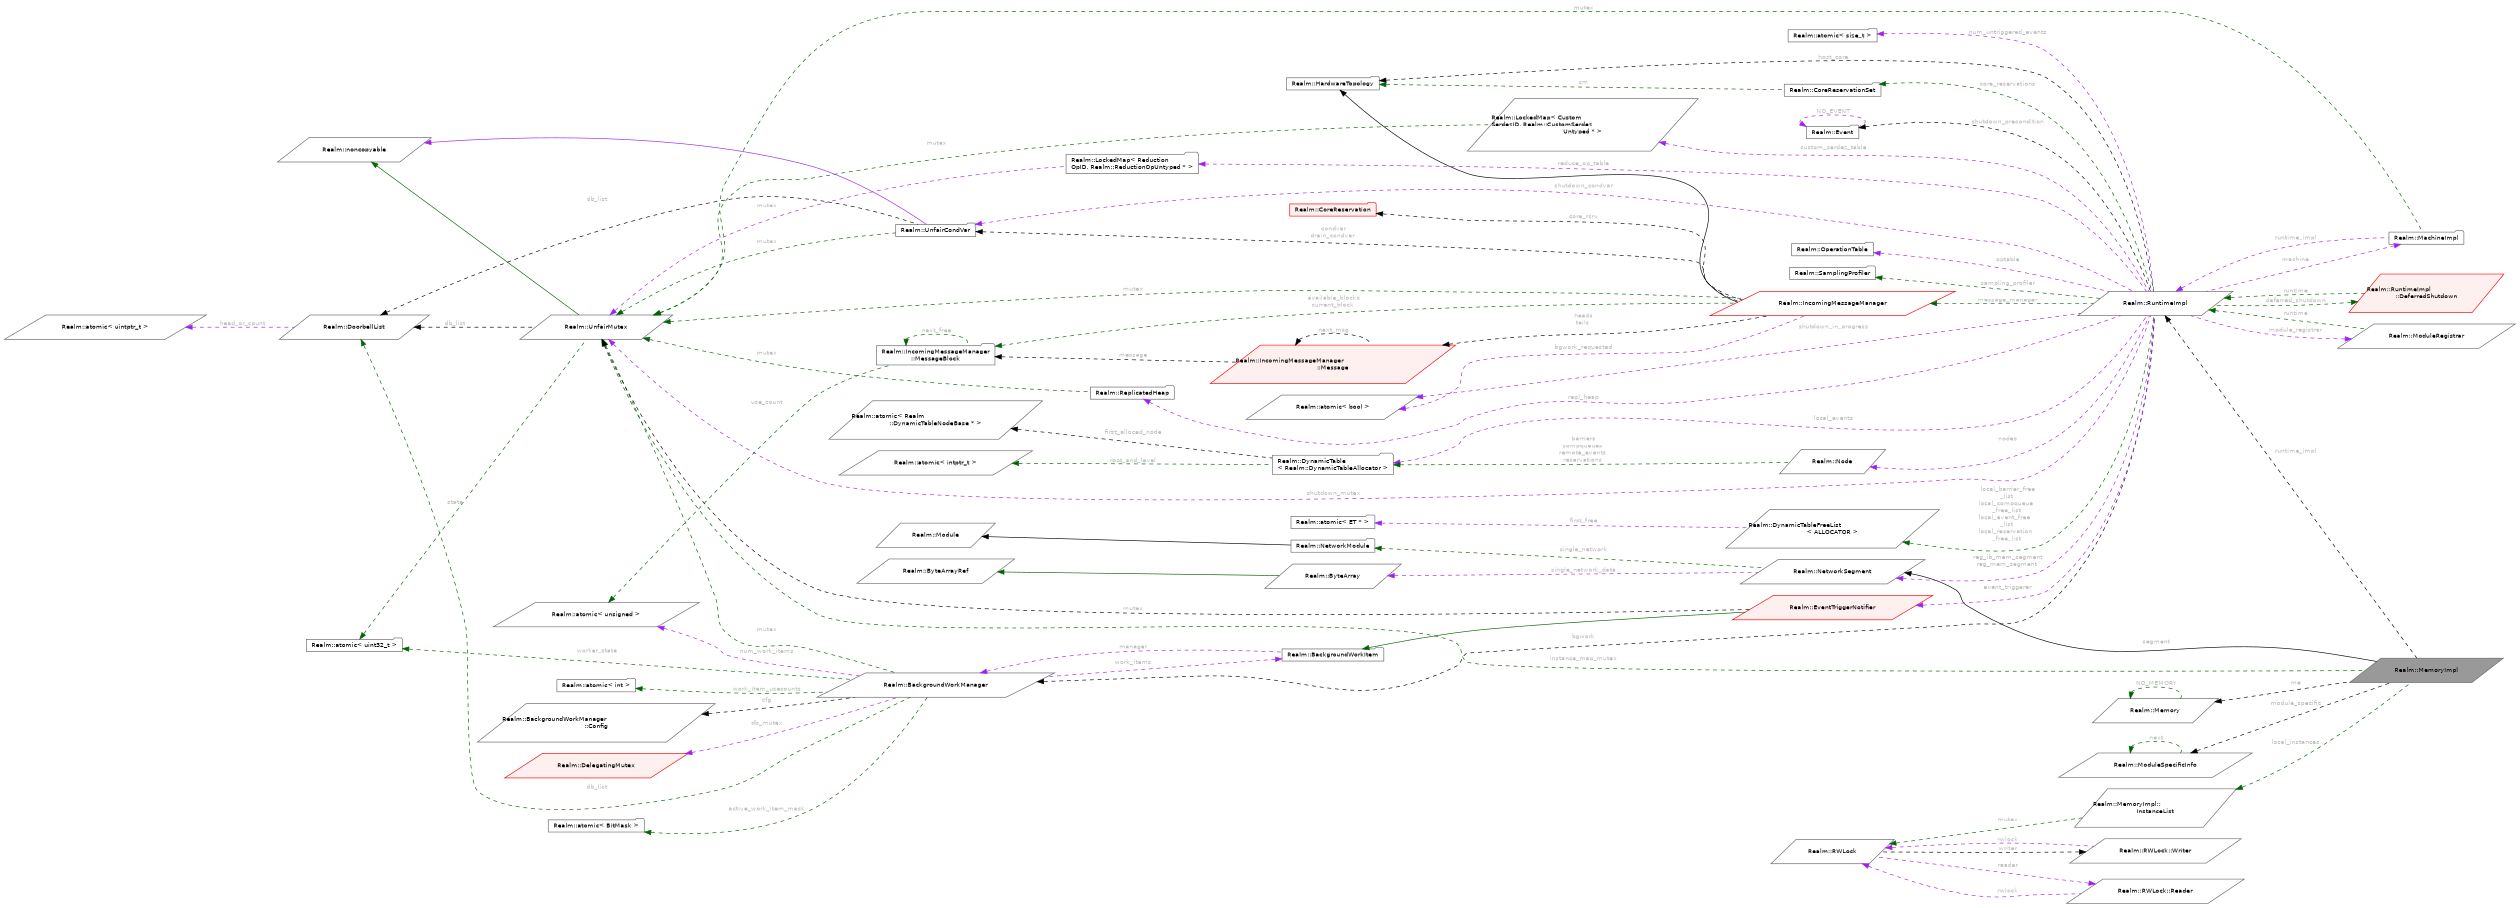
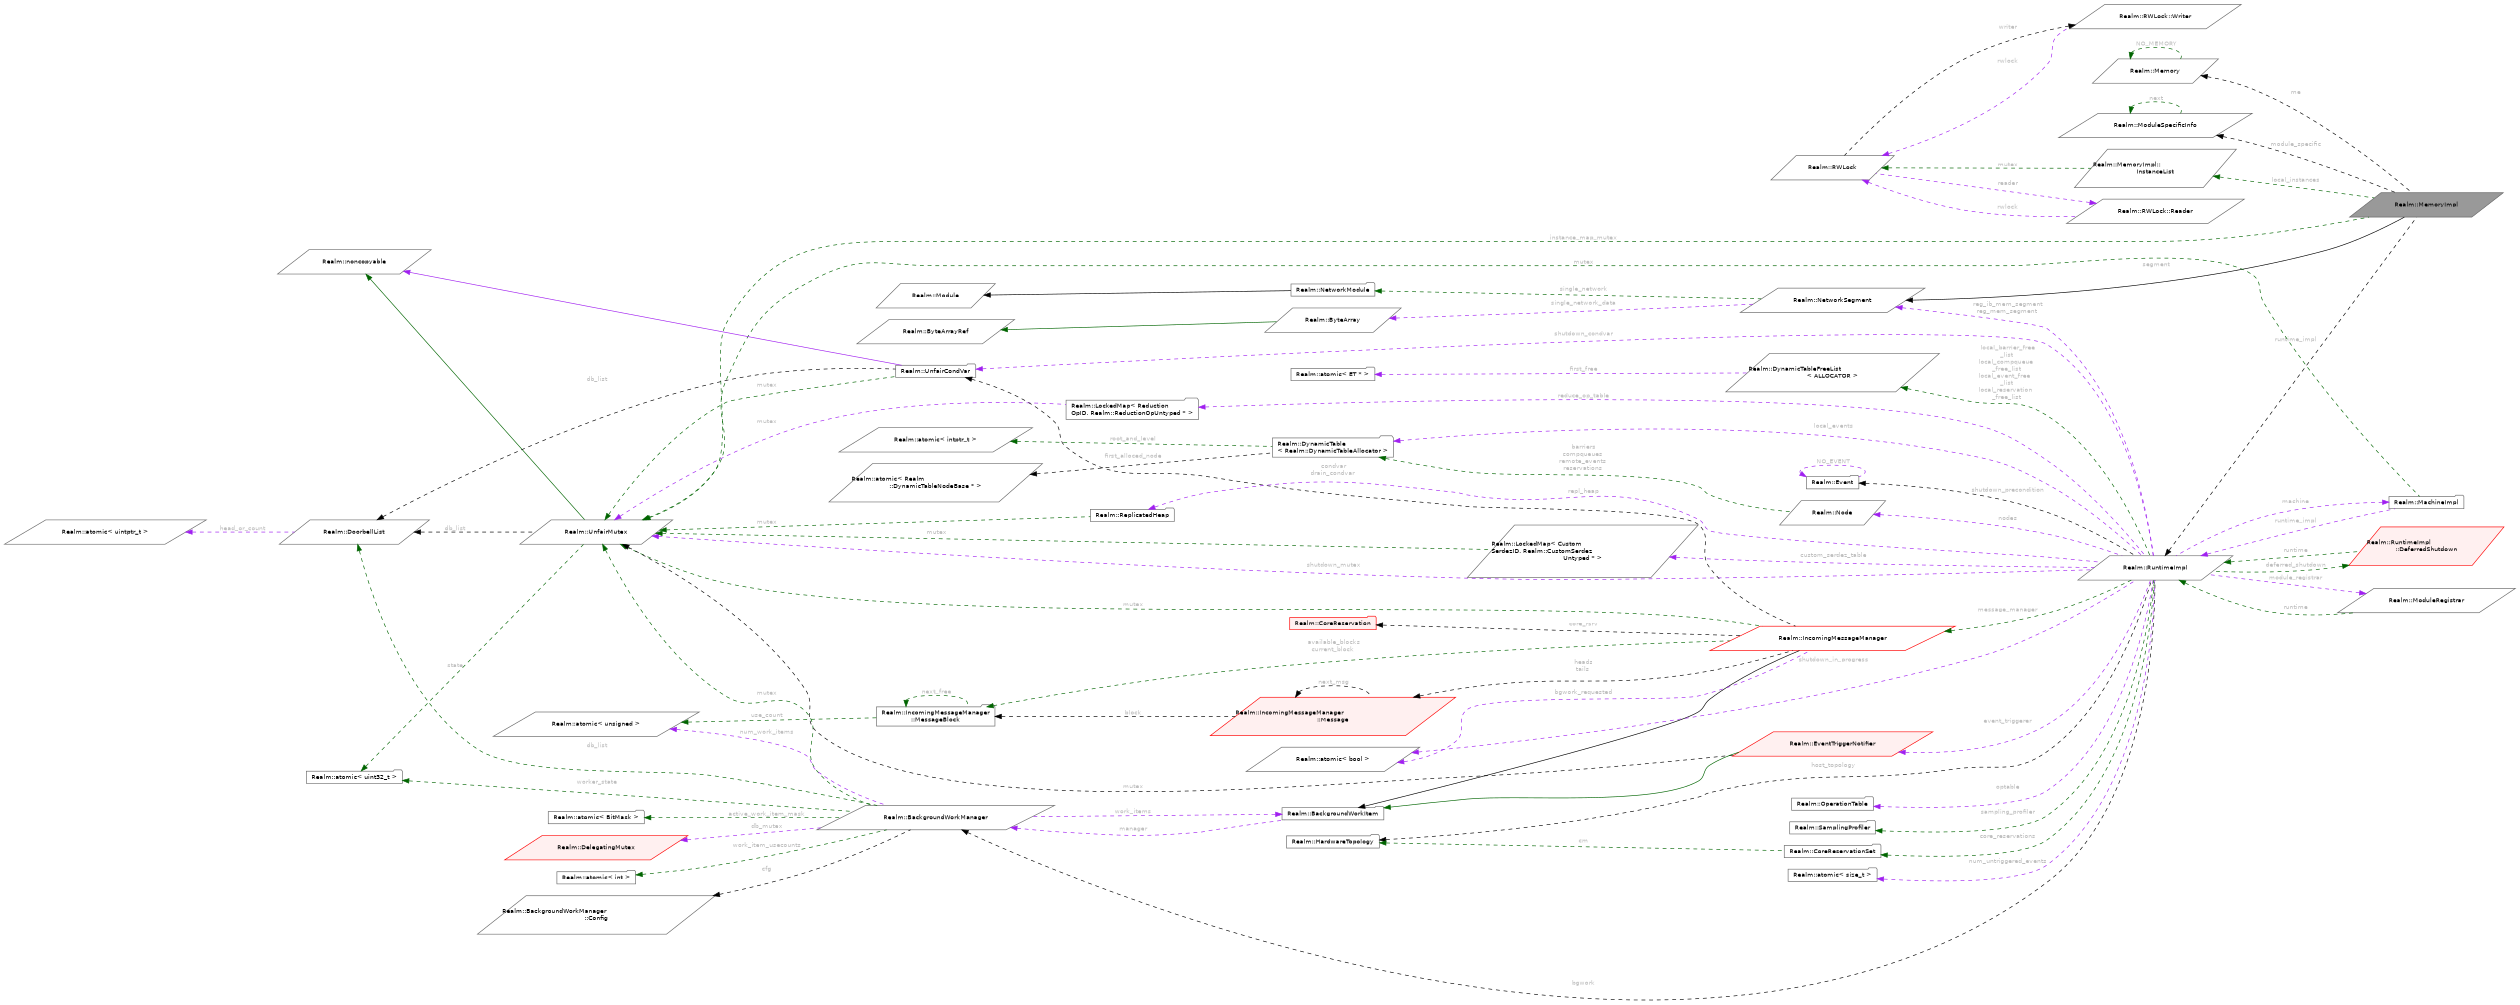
(1833, 57) -> (1833, 765)
(1577, 176) -> (1591, 747)
(1132, 355) -> (1132, 713)
